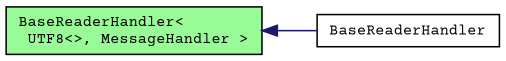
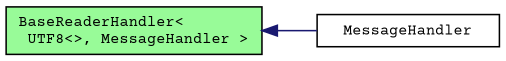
(408, 31) -> (408, 31)
